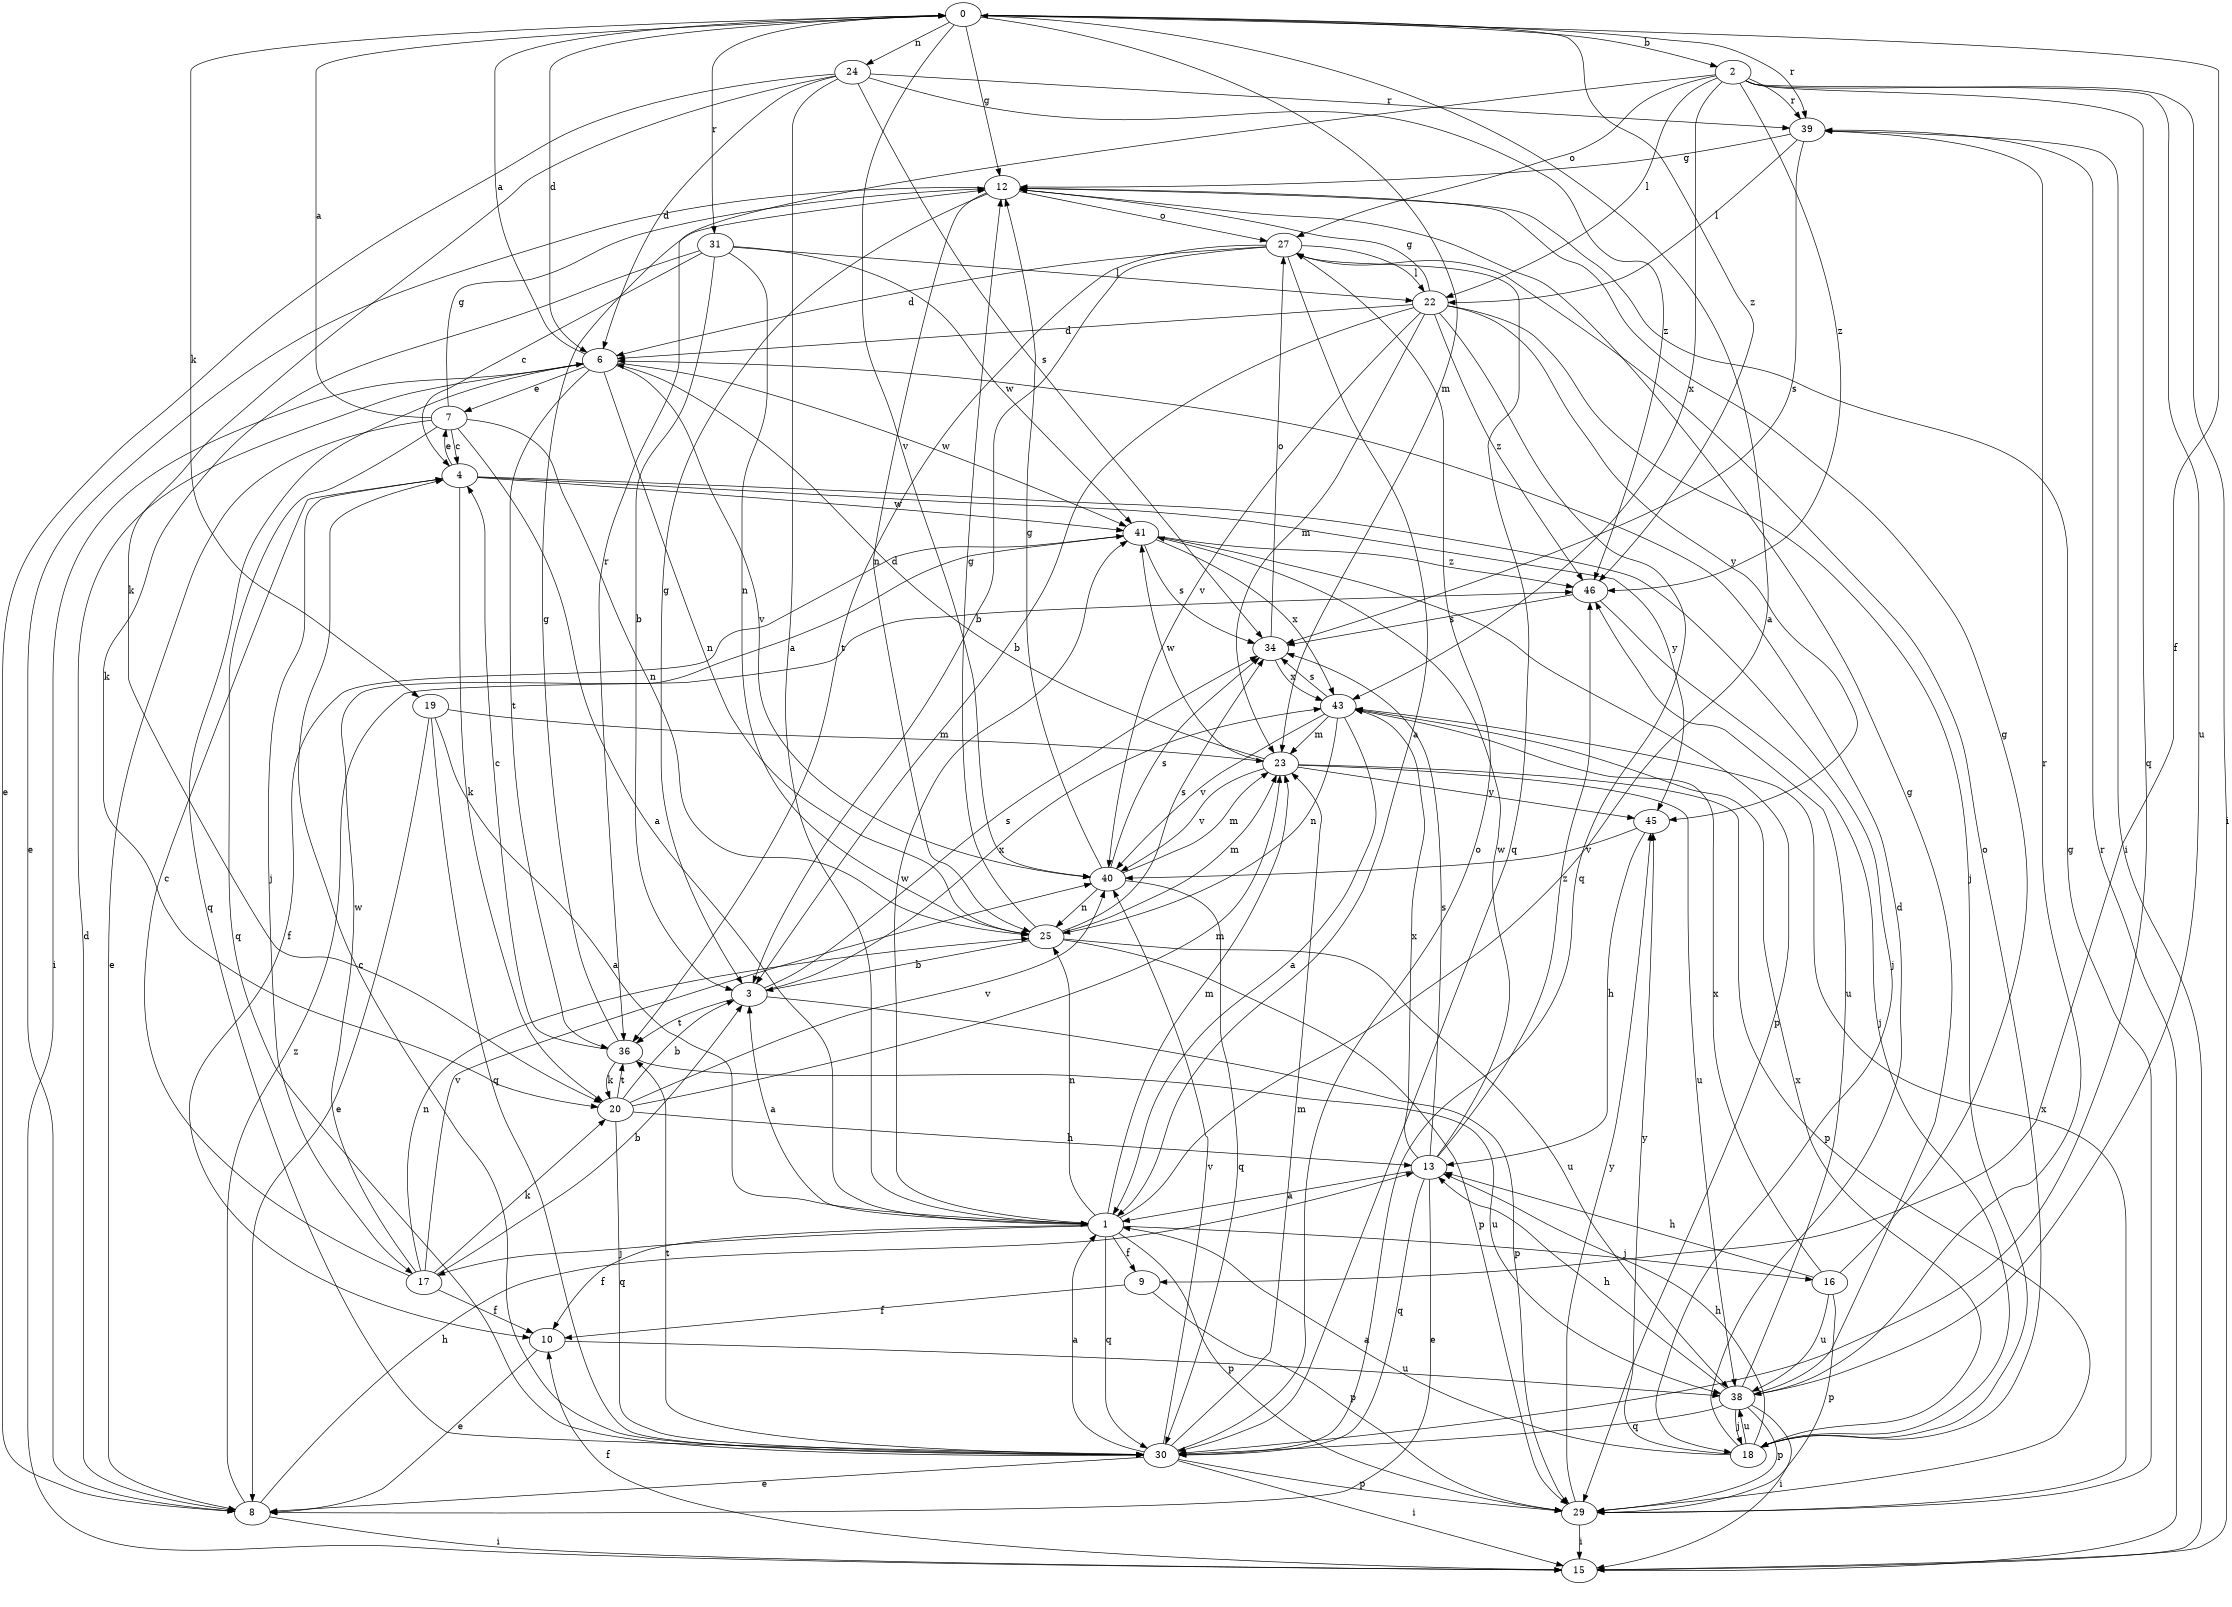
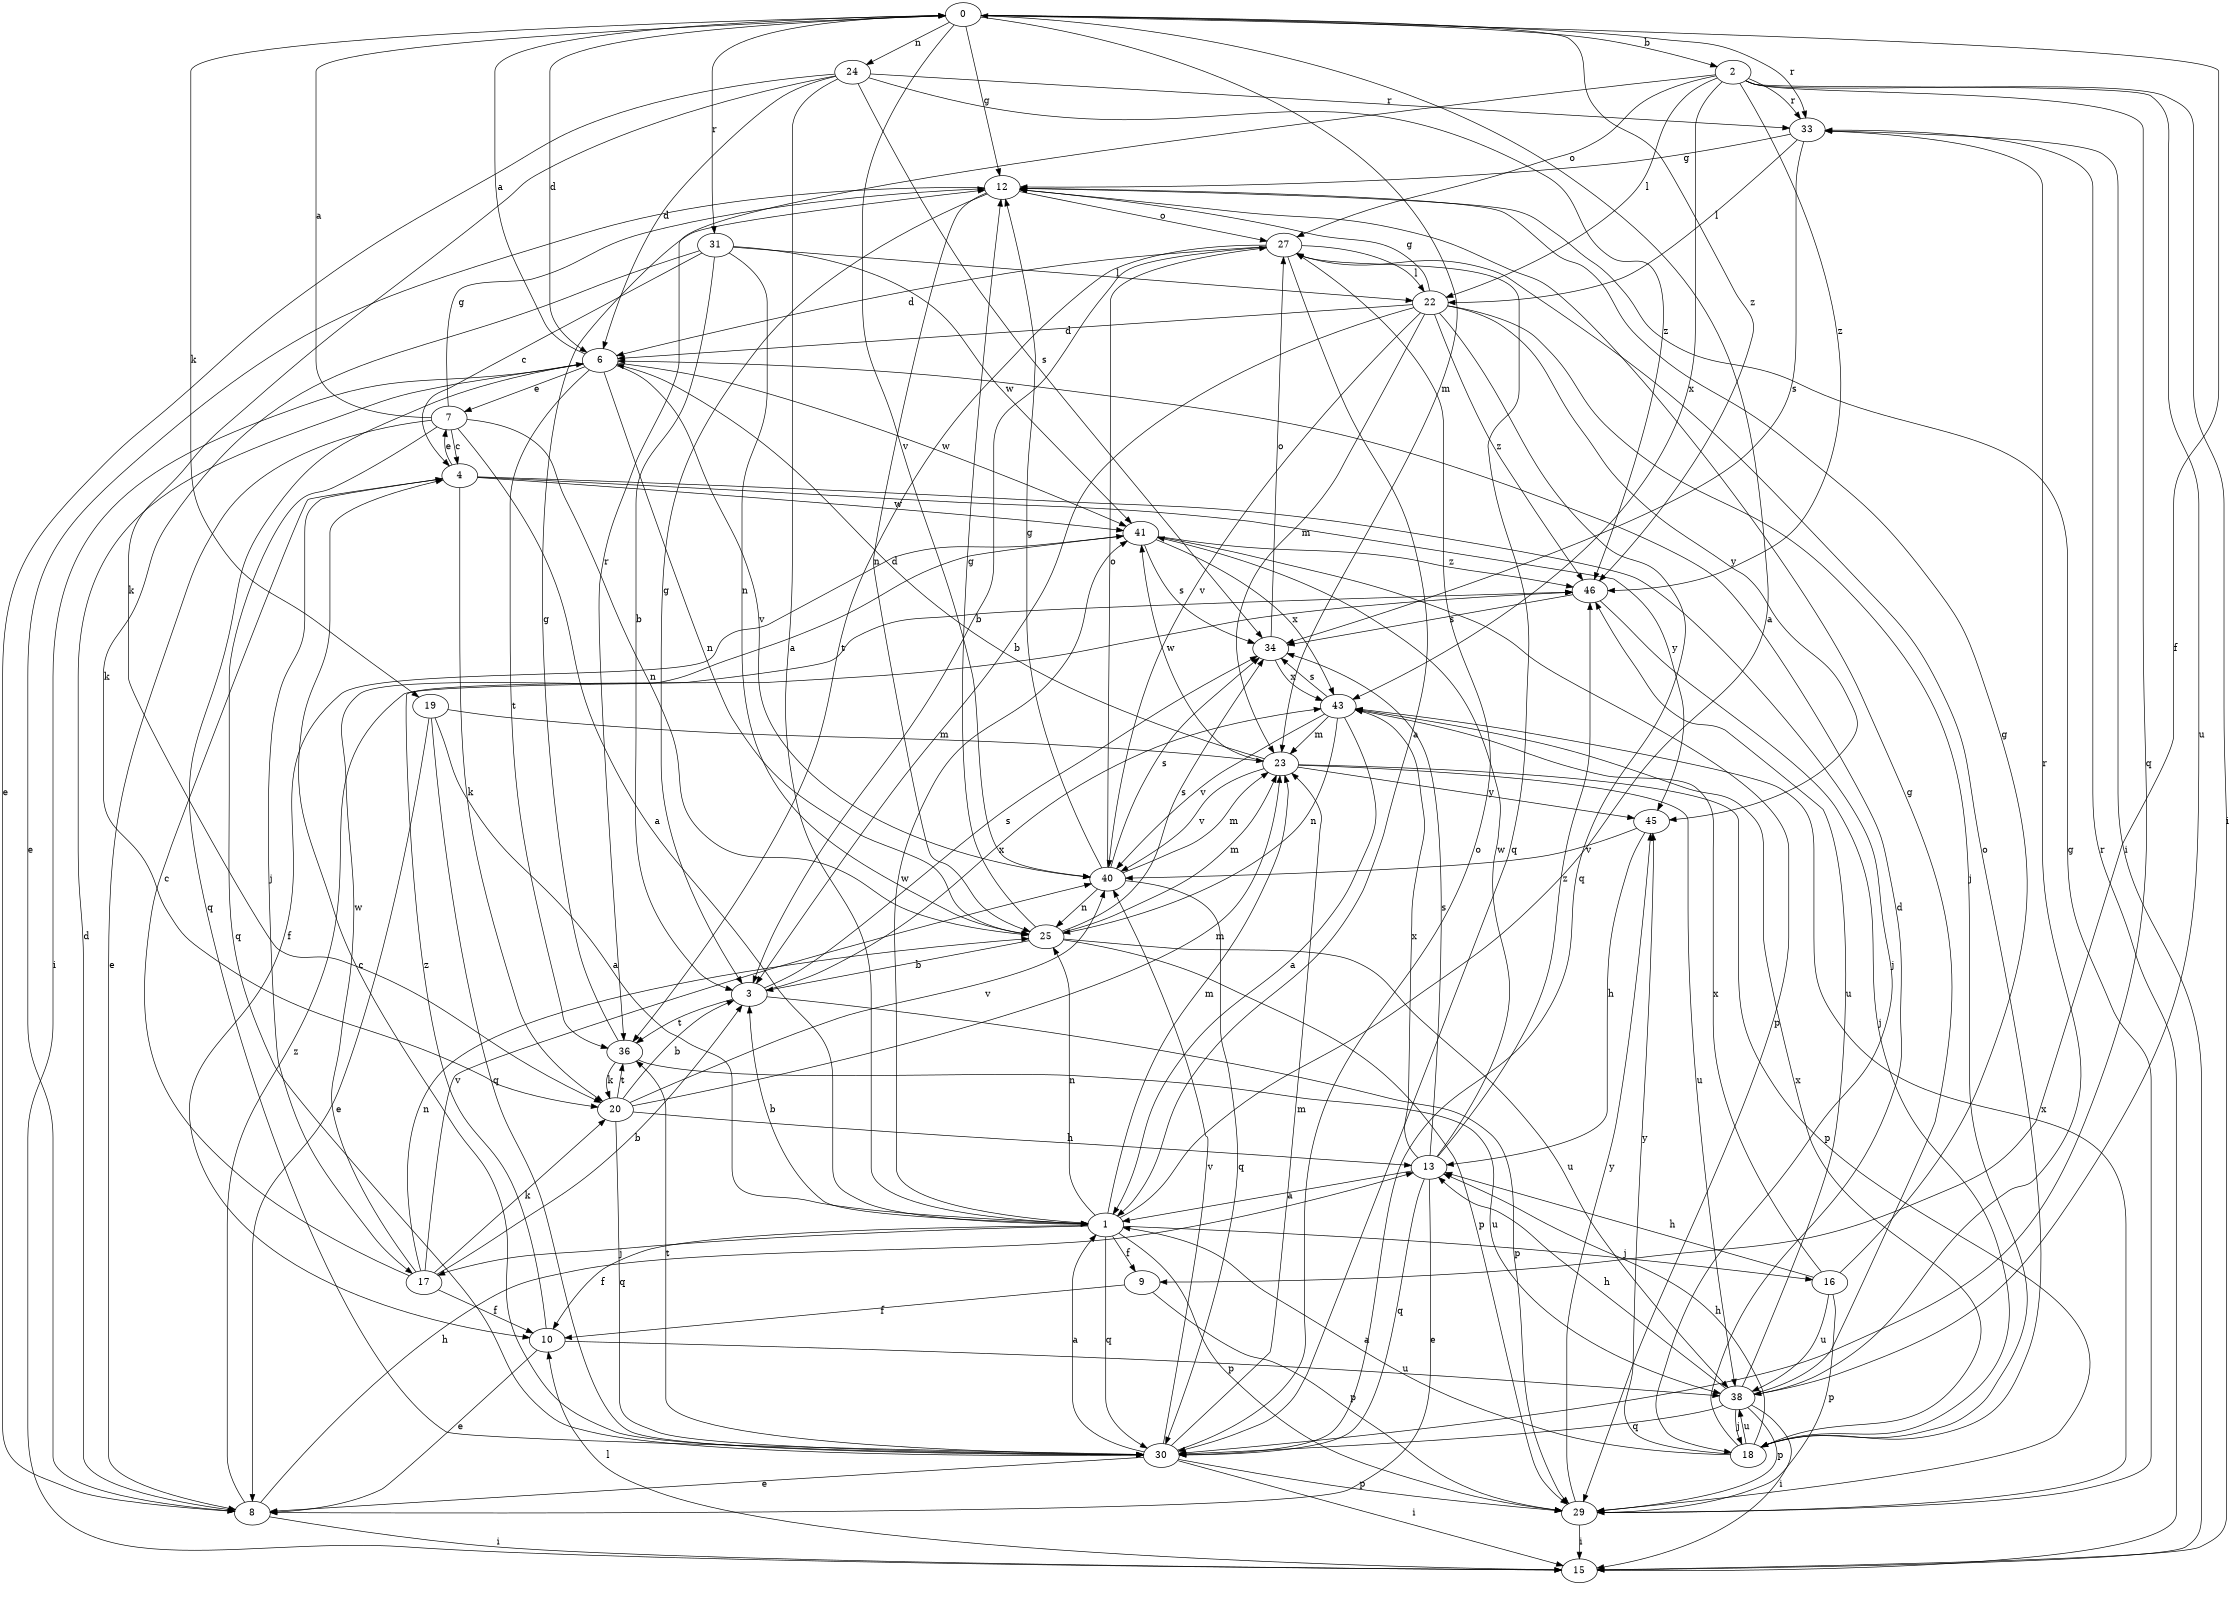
(1807, 130) -> (1807, 130)
none -> (1110, 484)
none -> (749, 683)
(496, 798) -> none
(773, 1110) -> (773, 1110)
(608, 1456) -> (608, 1456)
